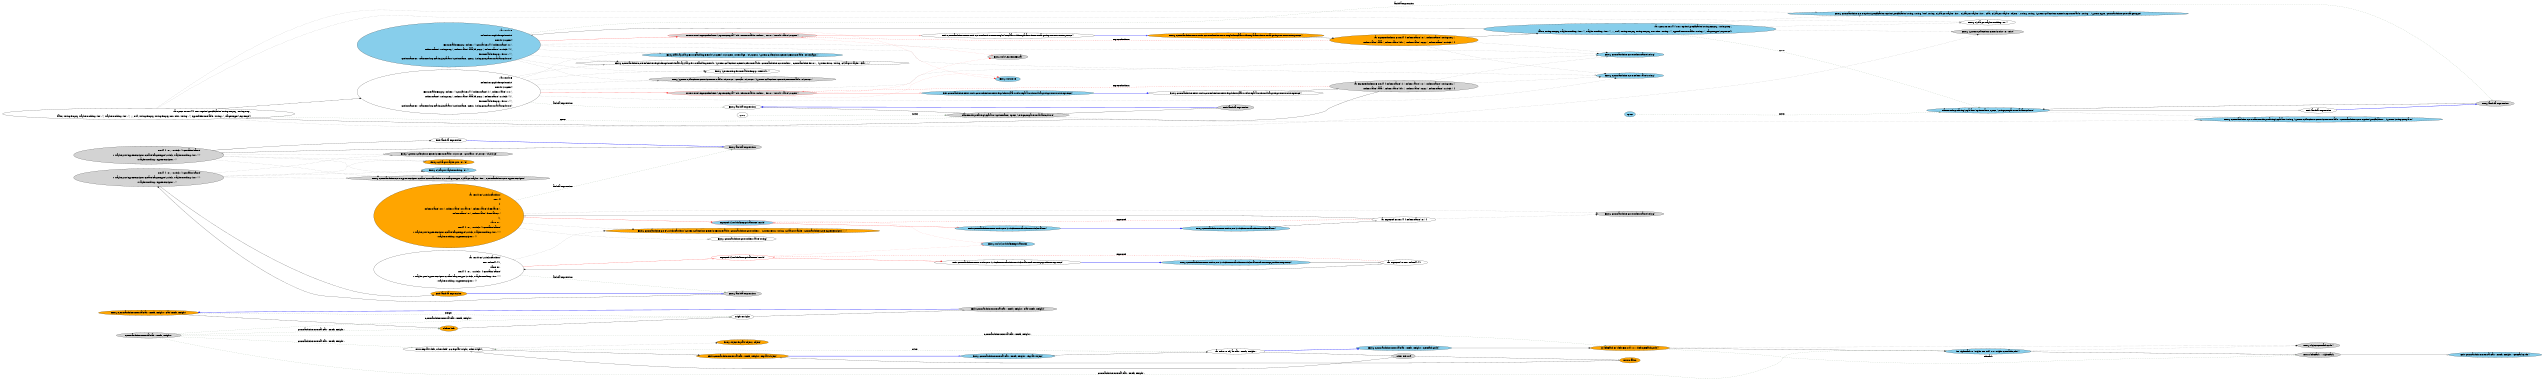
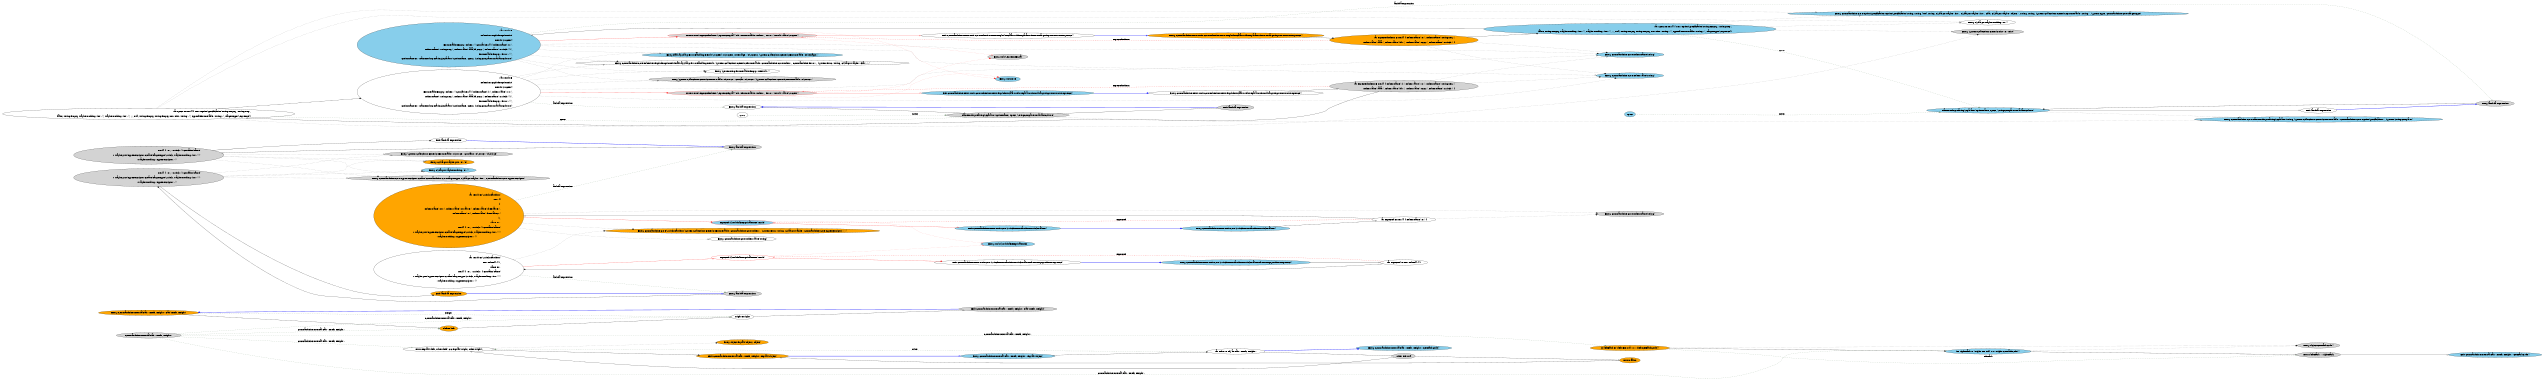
(1520, 348) -> none
